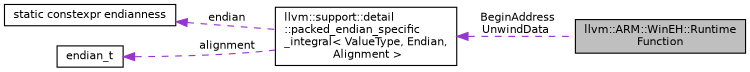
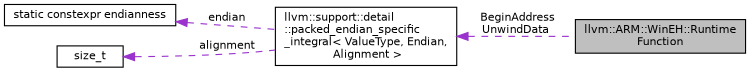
(90, 57) -> (90, 57)
